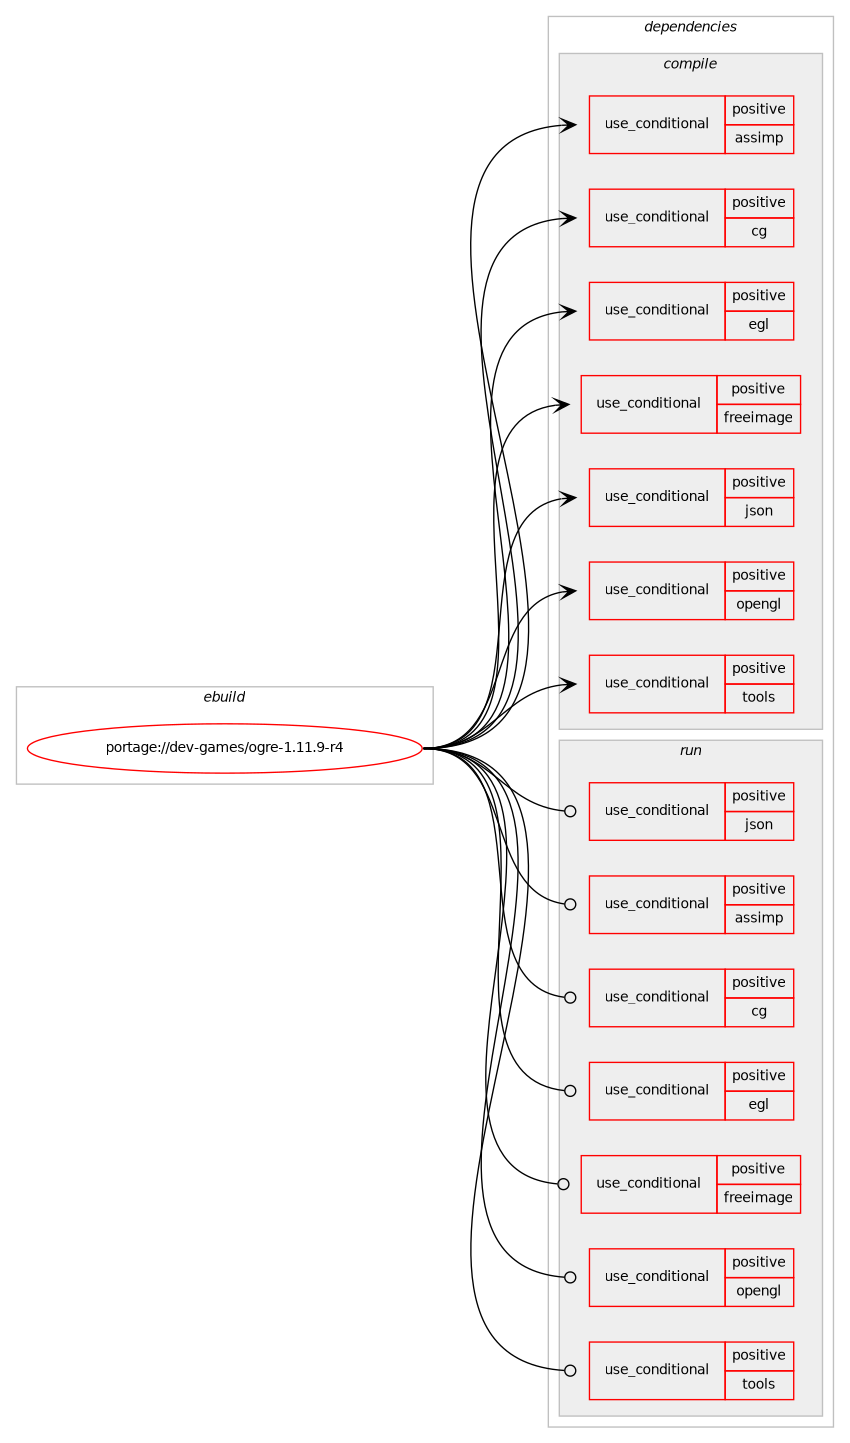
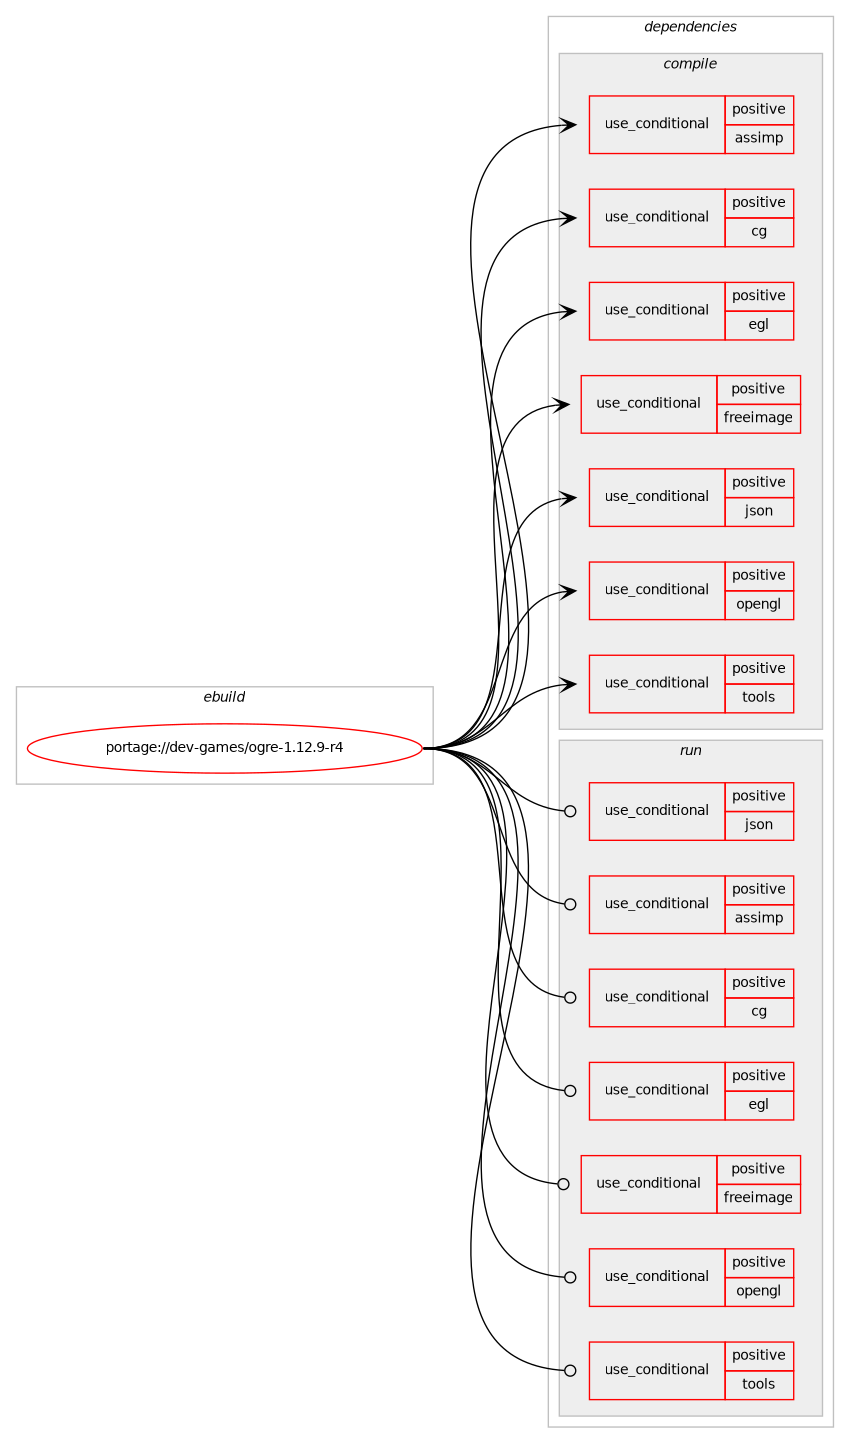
(225, 748) -> (225, 748)
